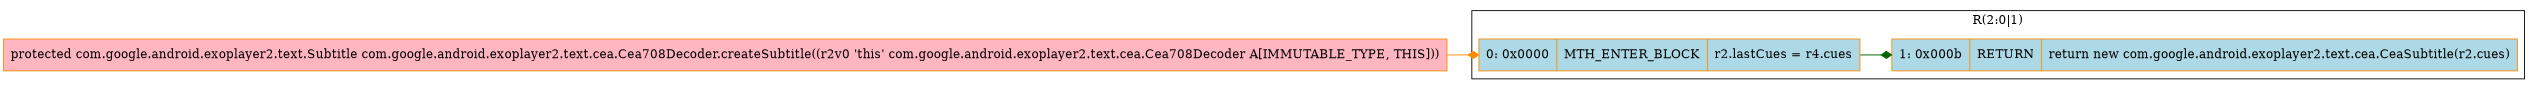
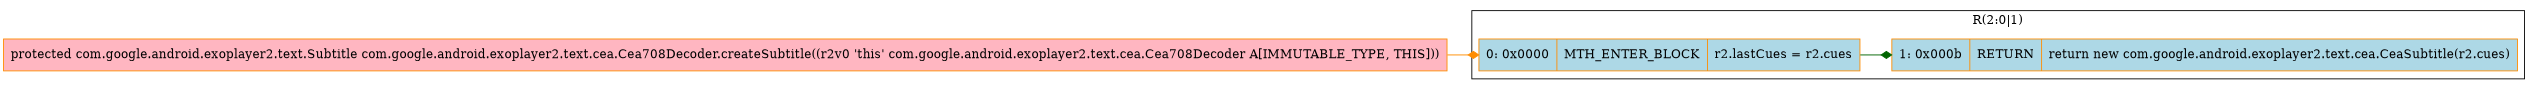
(1784, 54) -> (1784, 54)
